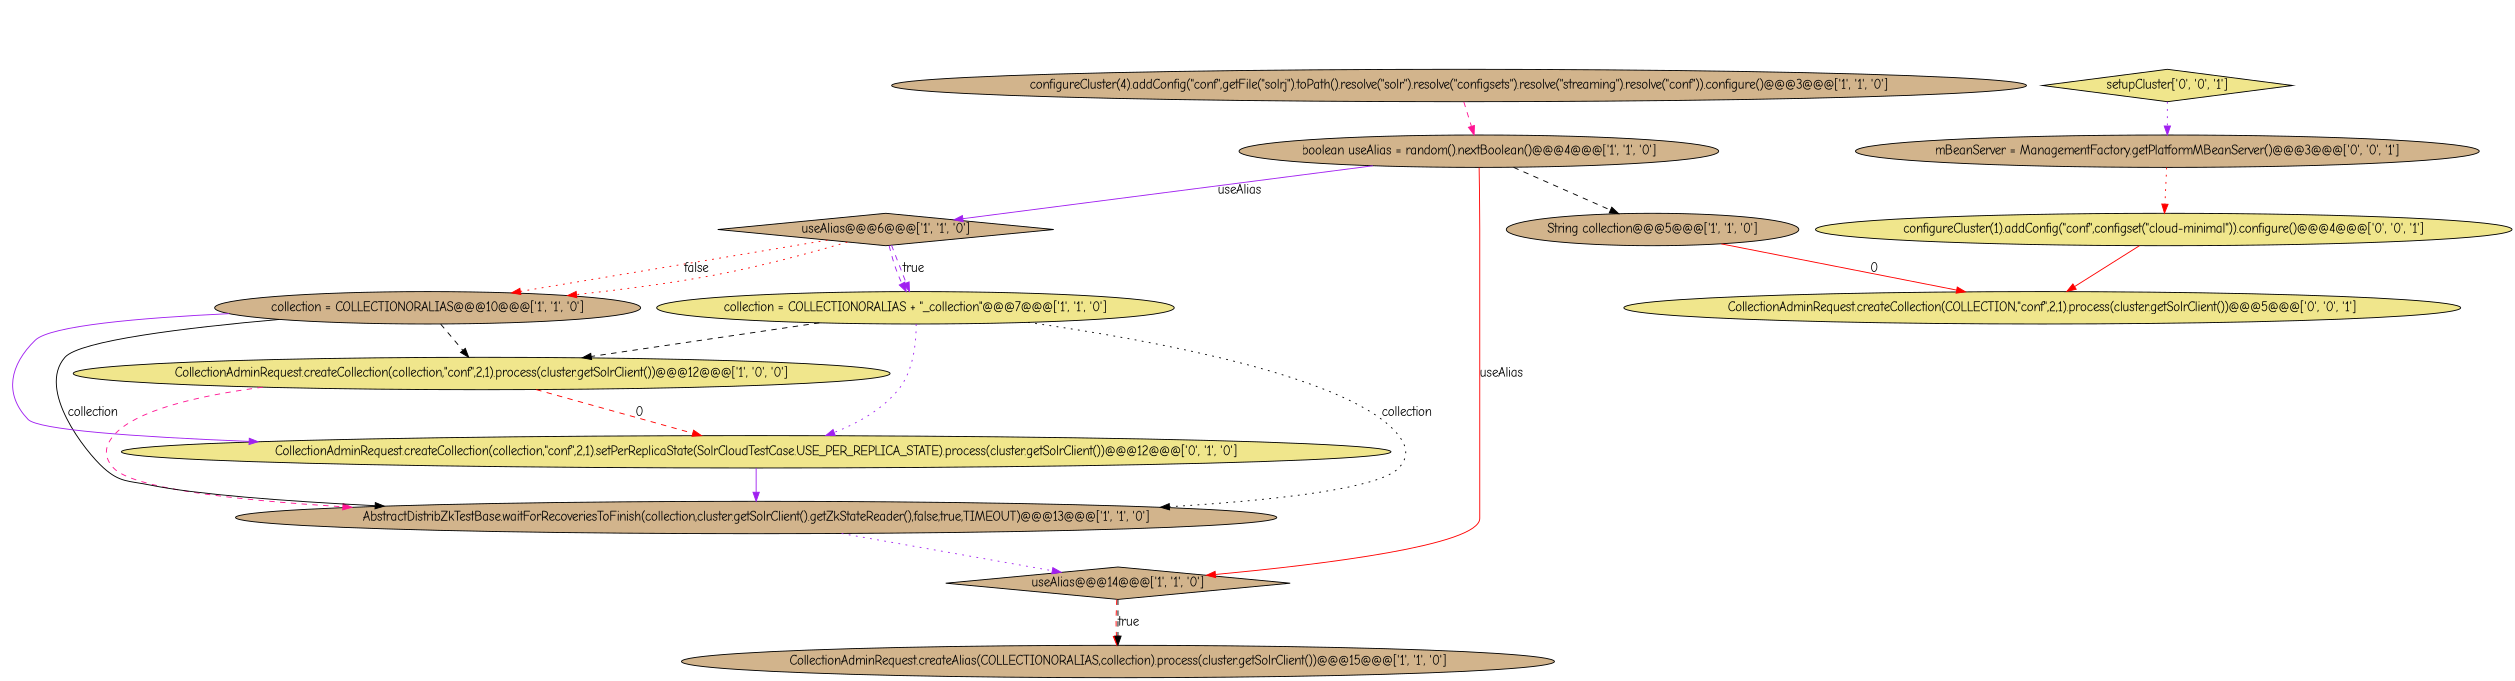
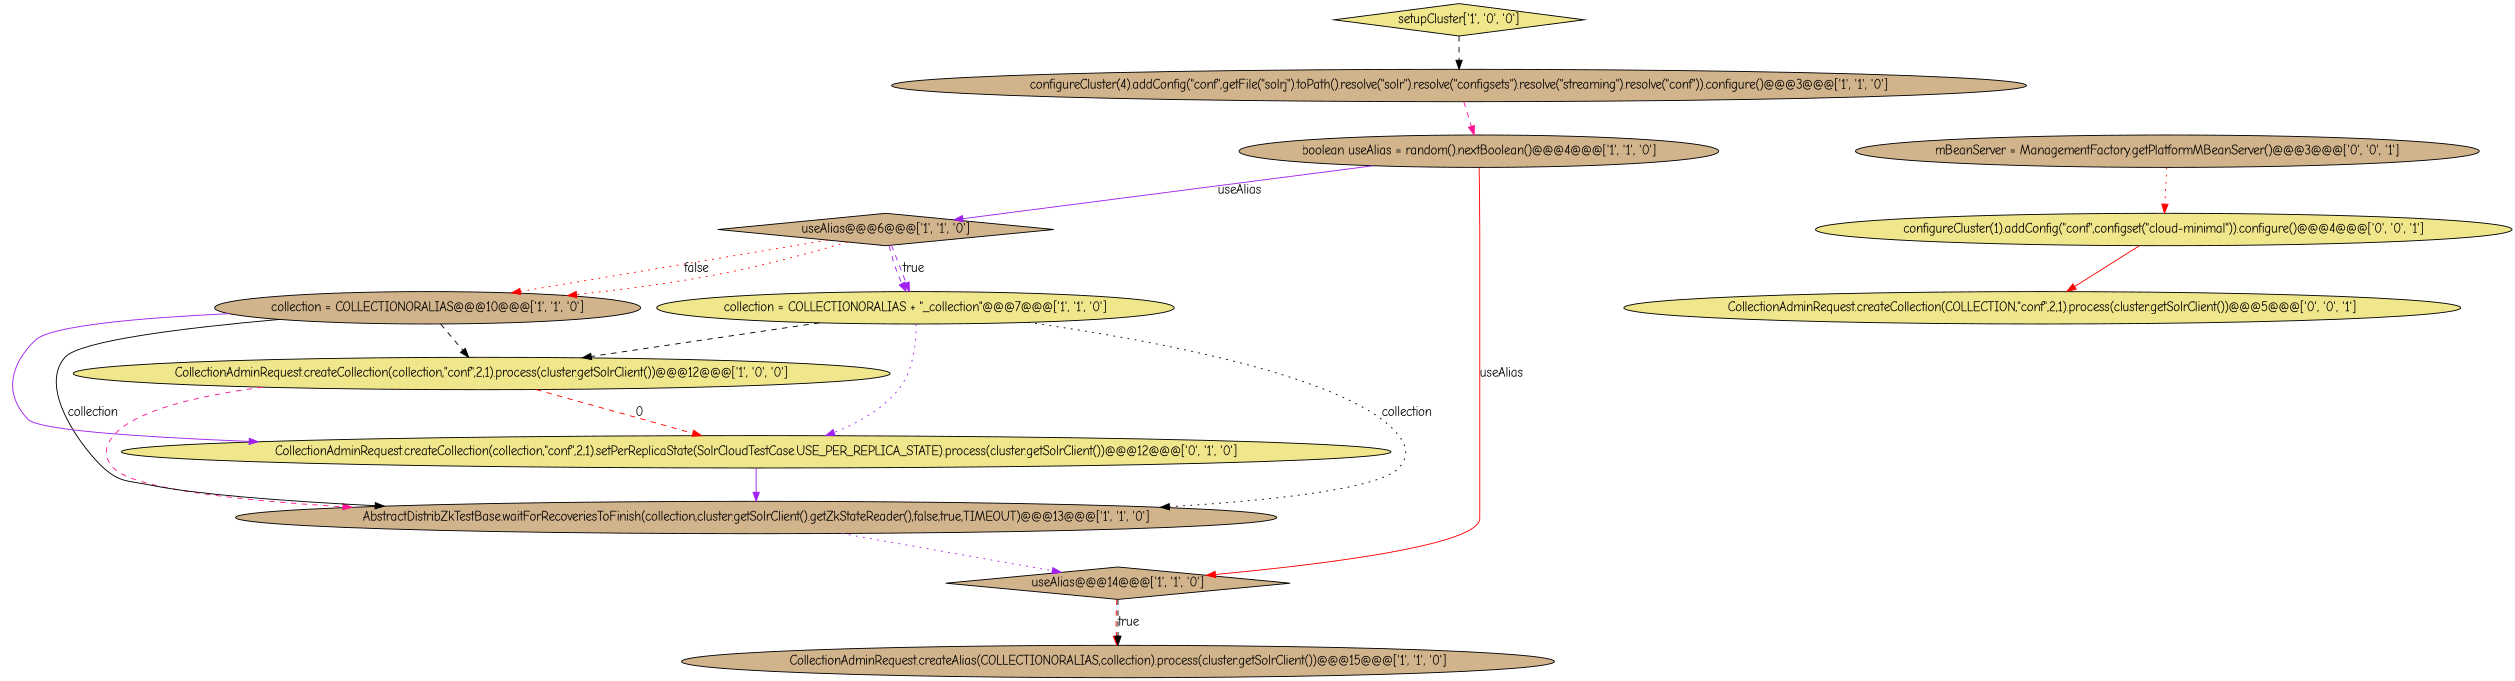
none -> (1459, 20)
(2167, 85) -> none
(1653, 229) -> none
